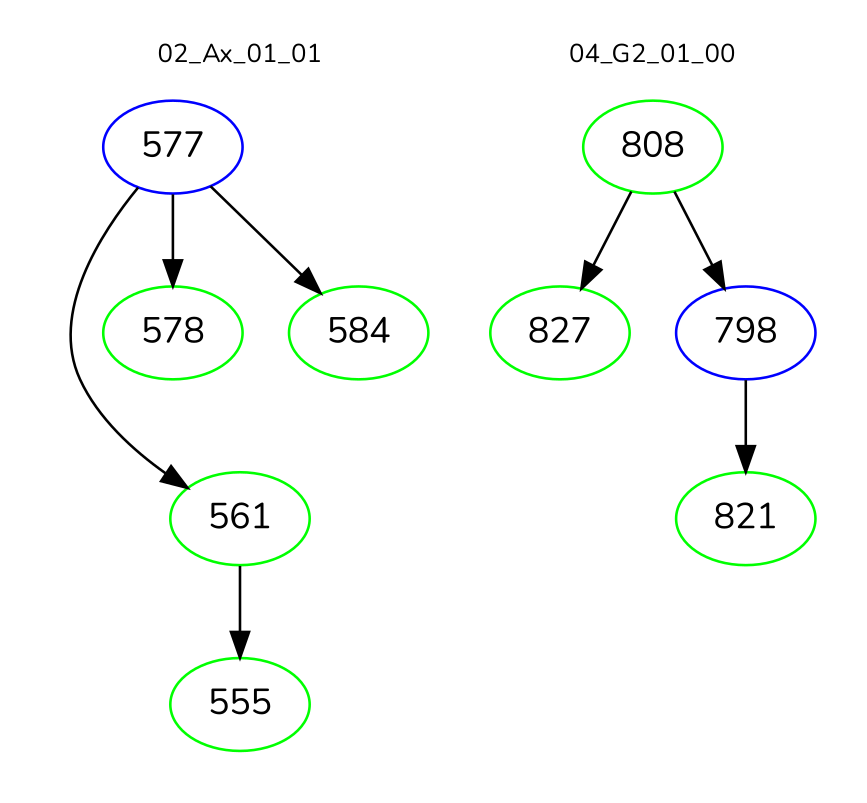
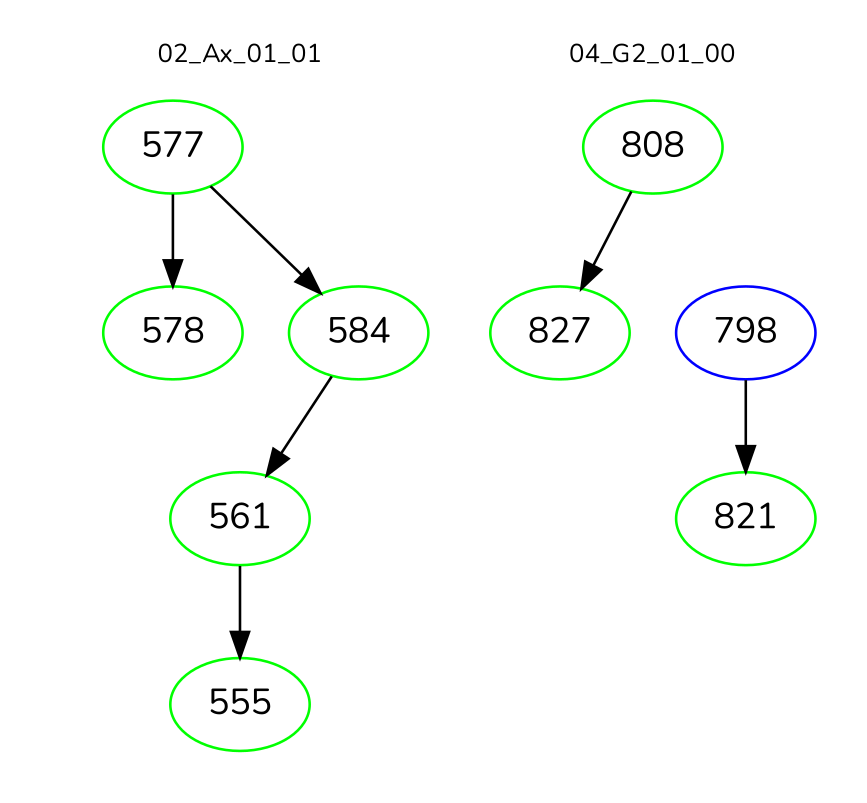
(173, 147) -> (173, 147)
(693, 228) -> none
(71, 339) -> (307, 415)
